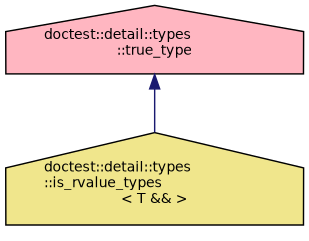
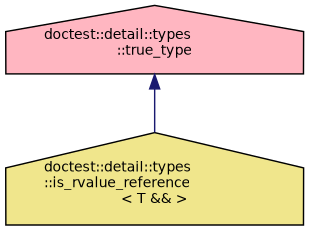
(155, 184) -> (155, 184)
